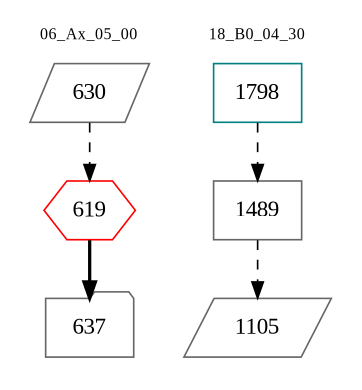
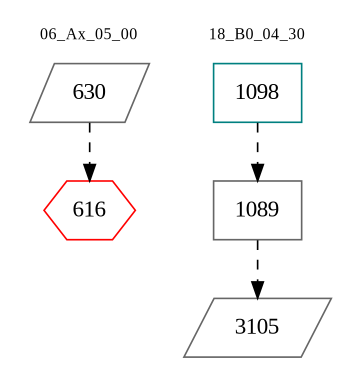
(258, 93) -> (258, 93)
(90, 210) -> (90, 210)
(258, 210) -> (258, 210)
(90, 328) -> none
(258, 328) -> (258, 328)
